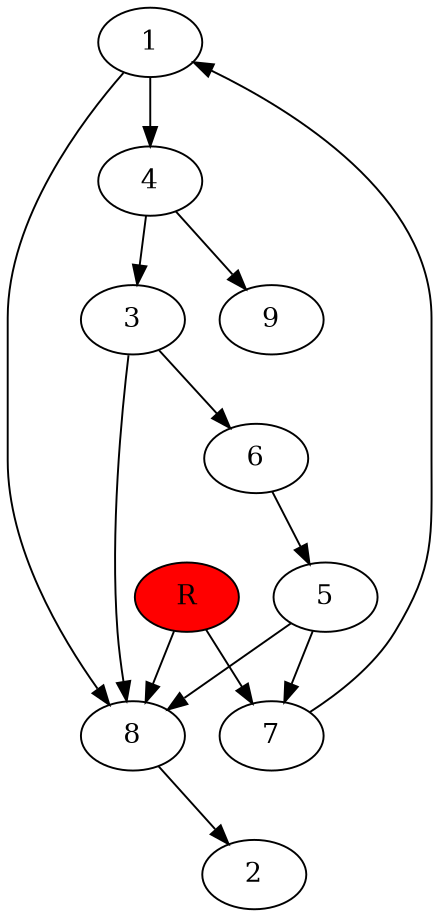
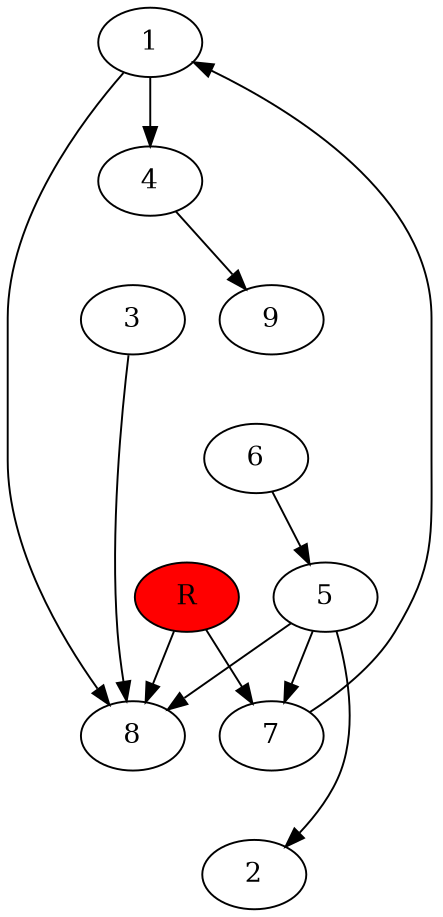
(143, 240) -> none
(188, 382) -> none
(187, 798) -> (348, 738)
